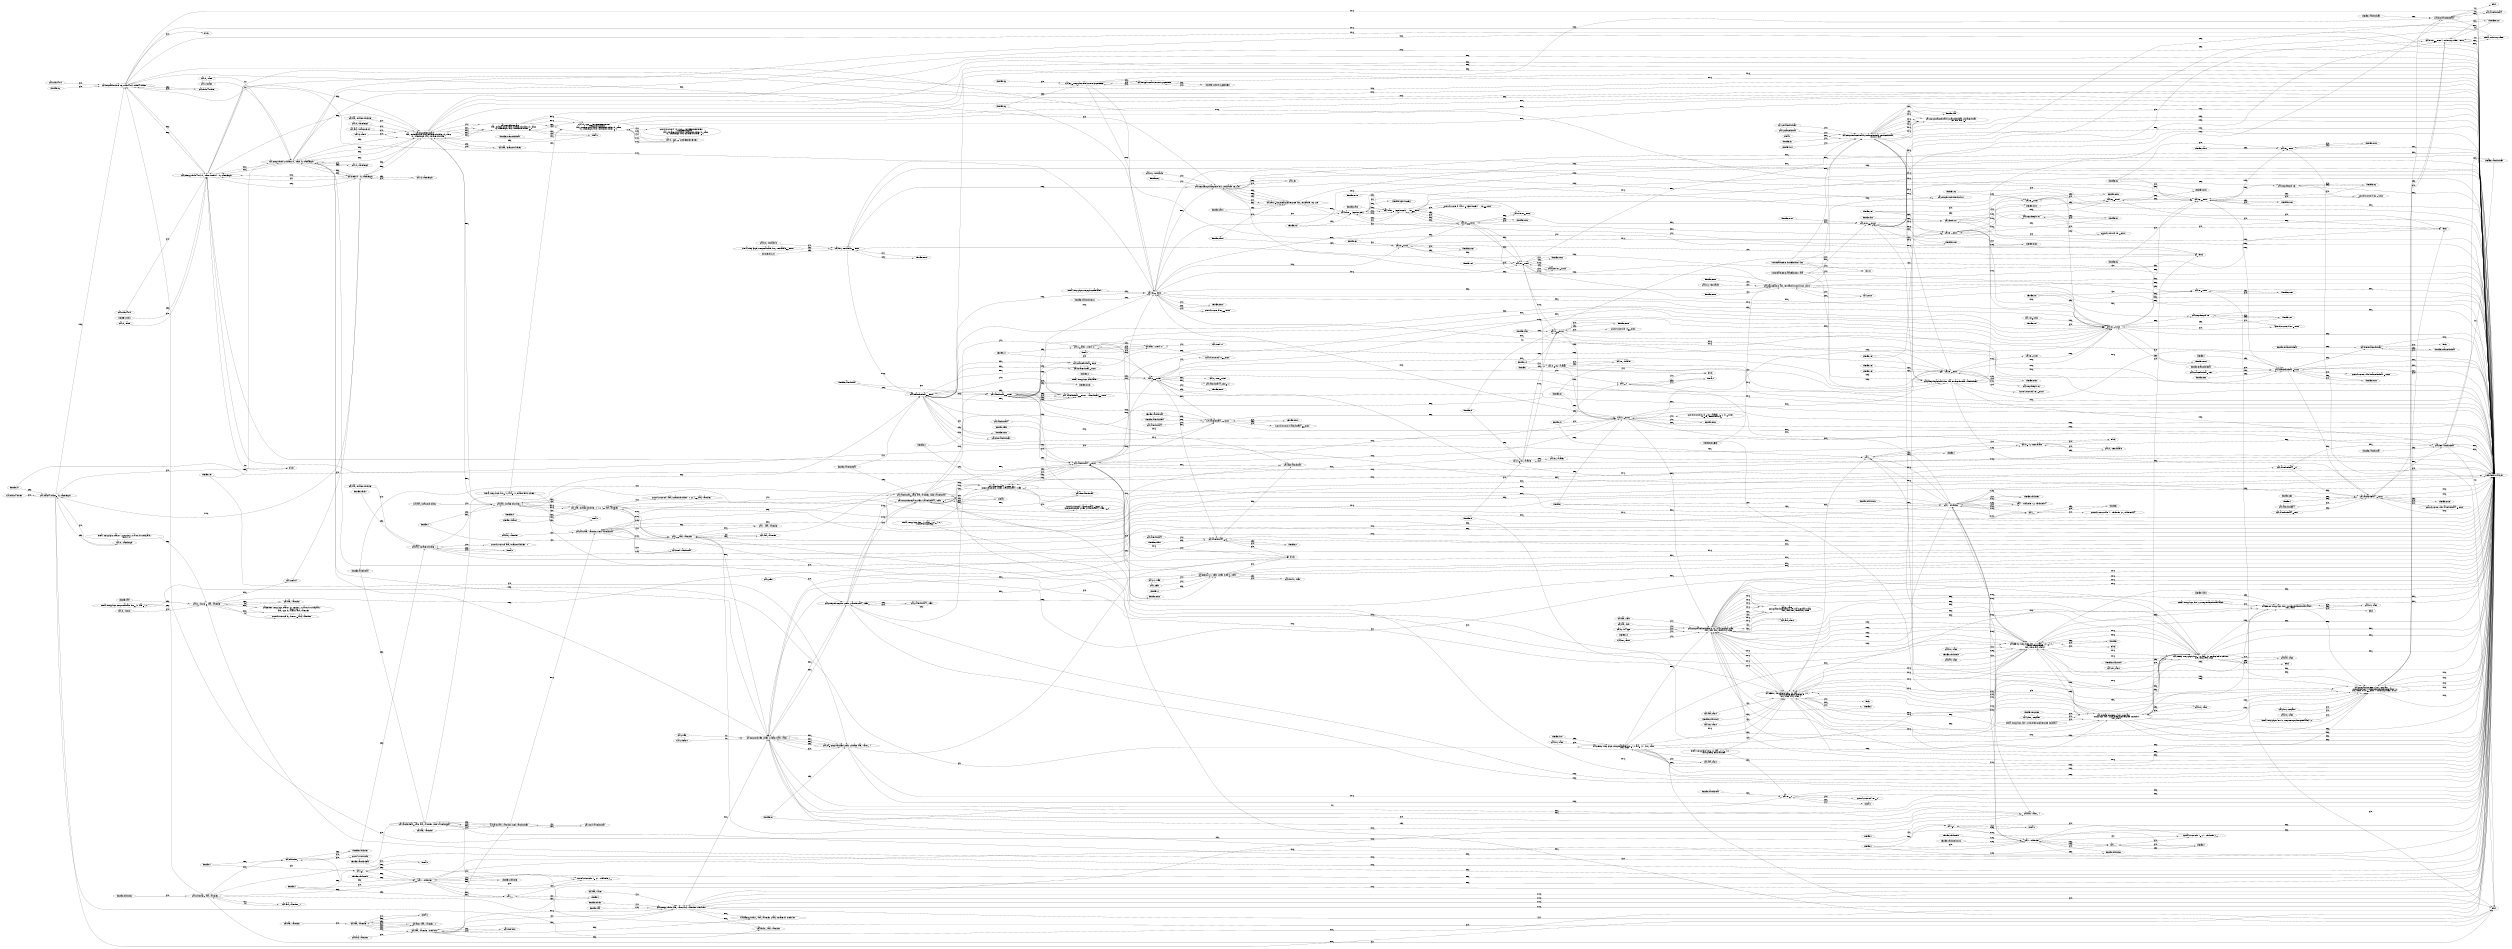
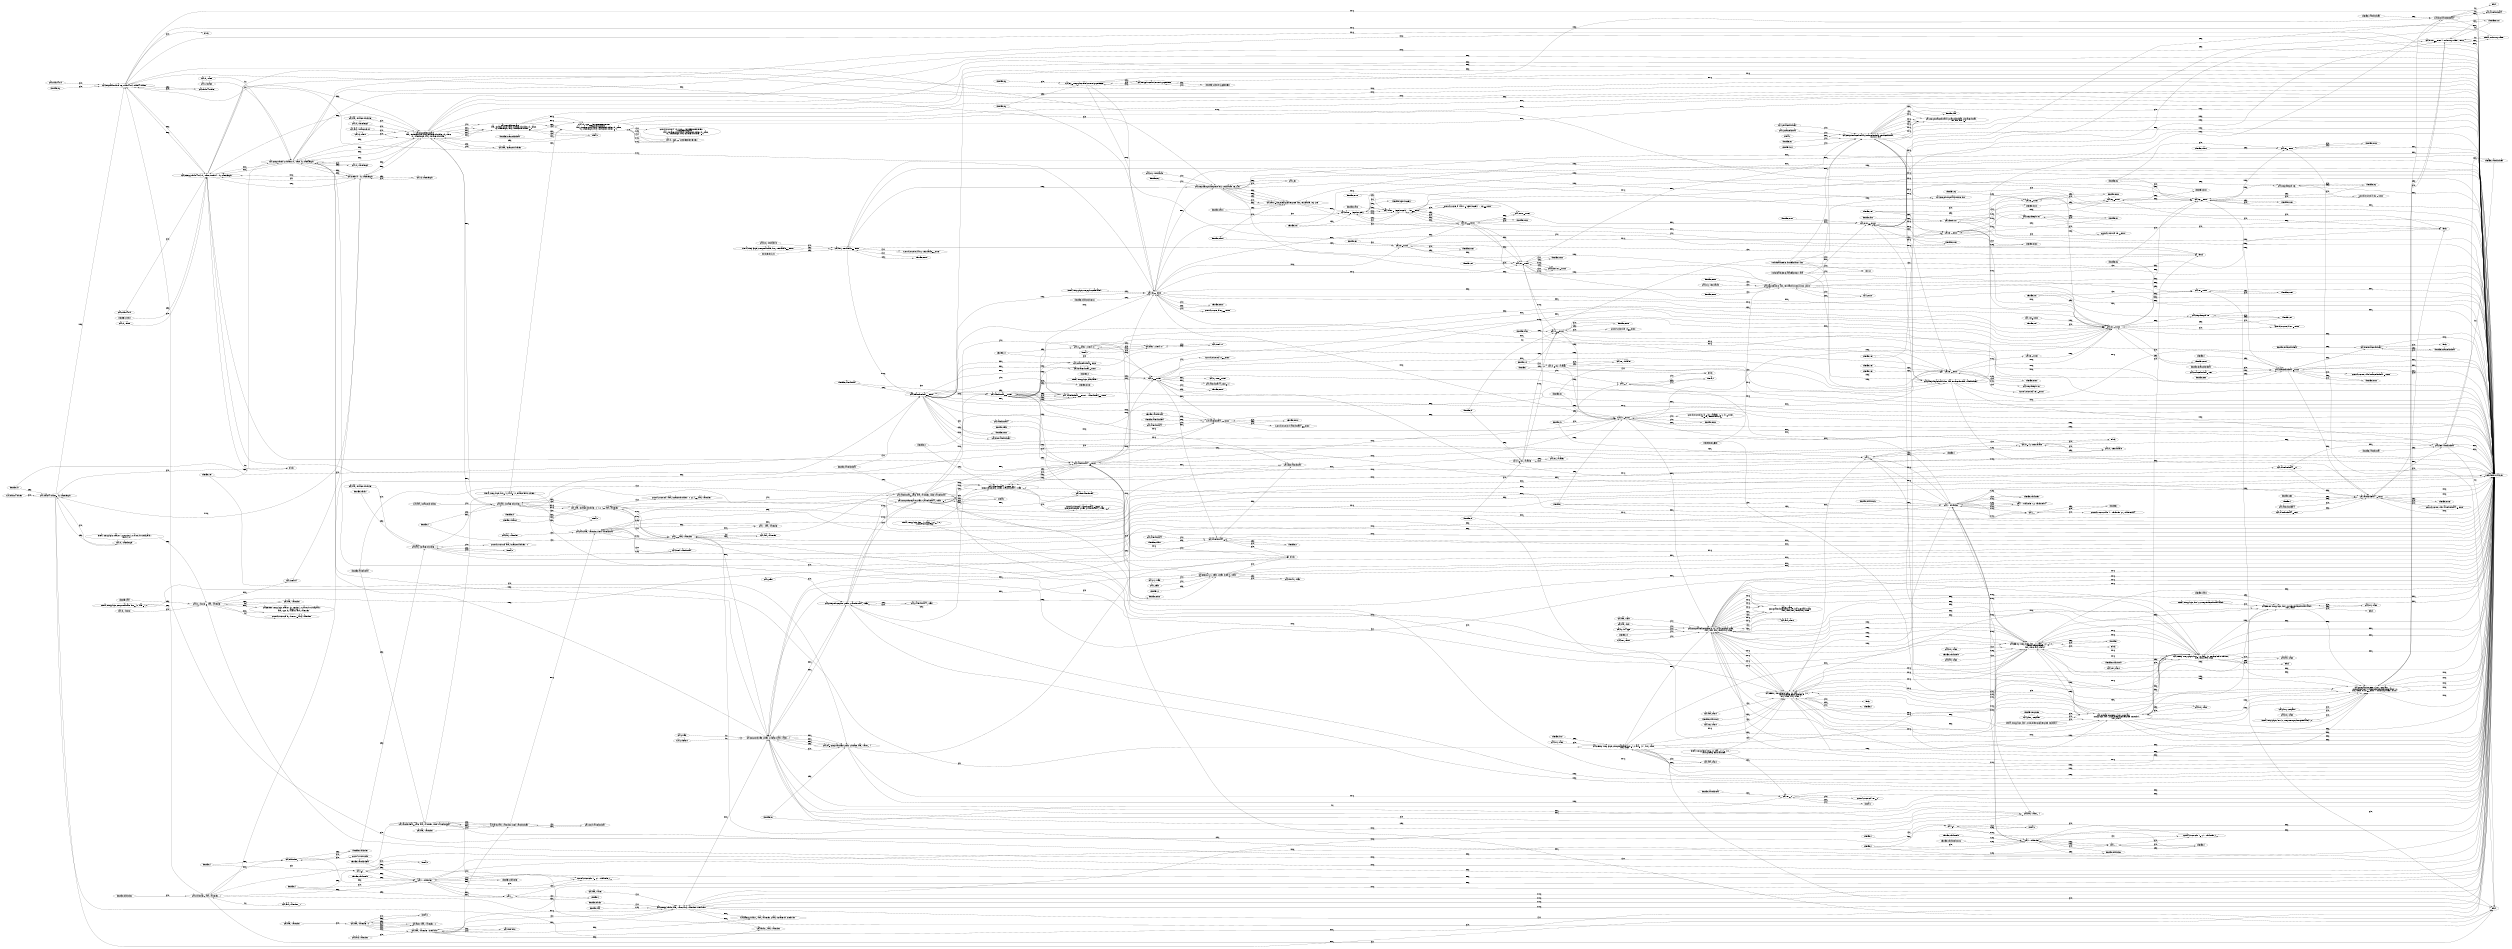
(1951, 197) -> (1951, 197)
(1522, 214) -> (1522, 214)
none -> (922, 252)
(1186, 352) -> (1188, 347)
none -> (1730, 408)
(246, 902) -> (1000, 455)
